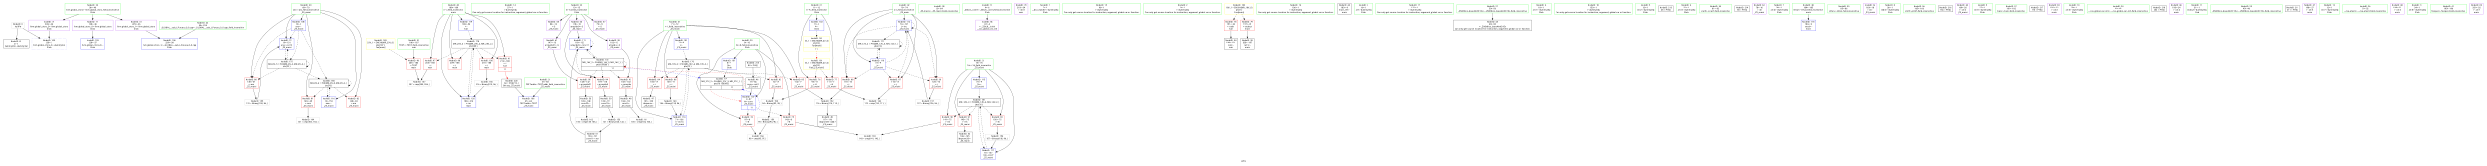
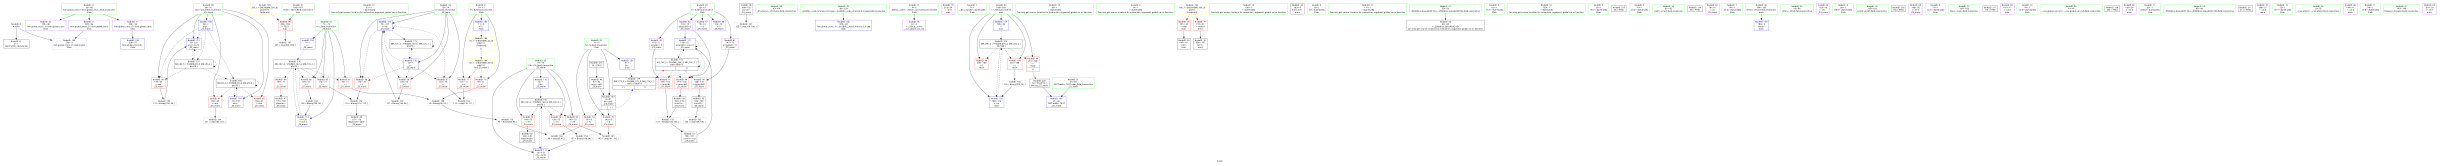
(152, 34) -> none
(659, 52) -> none
(430, 64) -> none
(626, 92) -> (667, 102)
